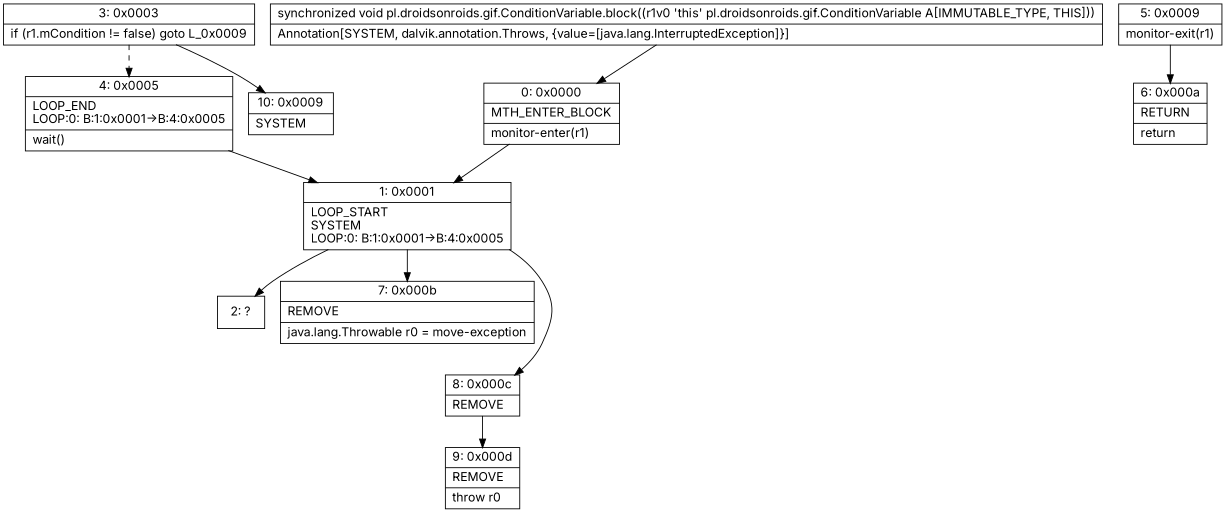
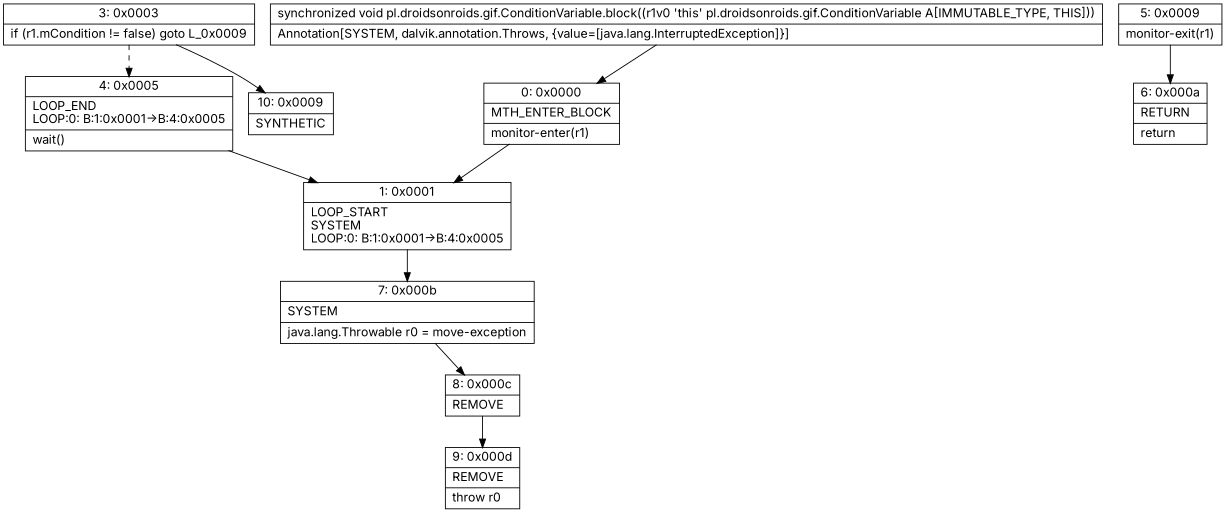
(281, 124) -> (291, 124)
(552, 306) -> (447, 356)
(241, 312) -> none
(313, 312) -> (313, 312)
